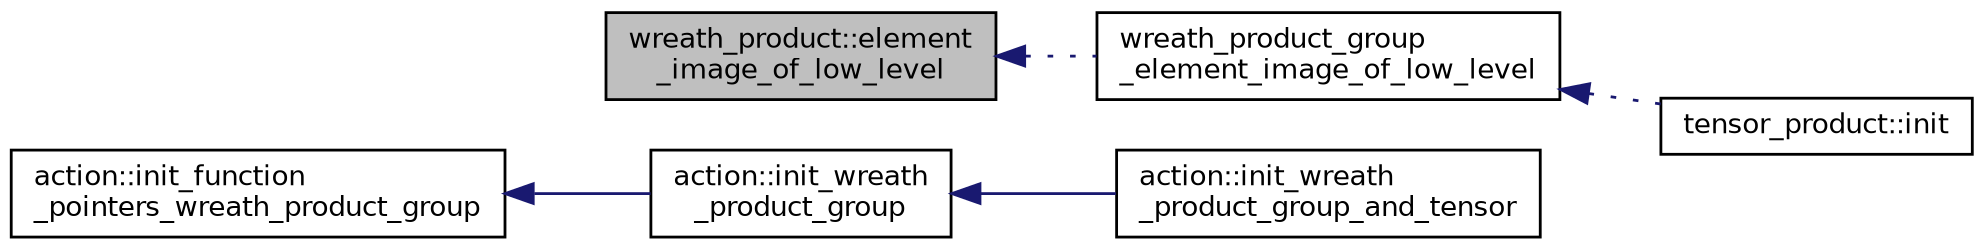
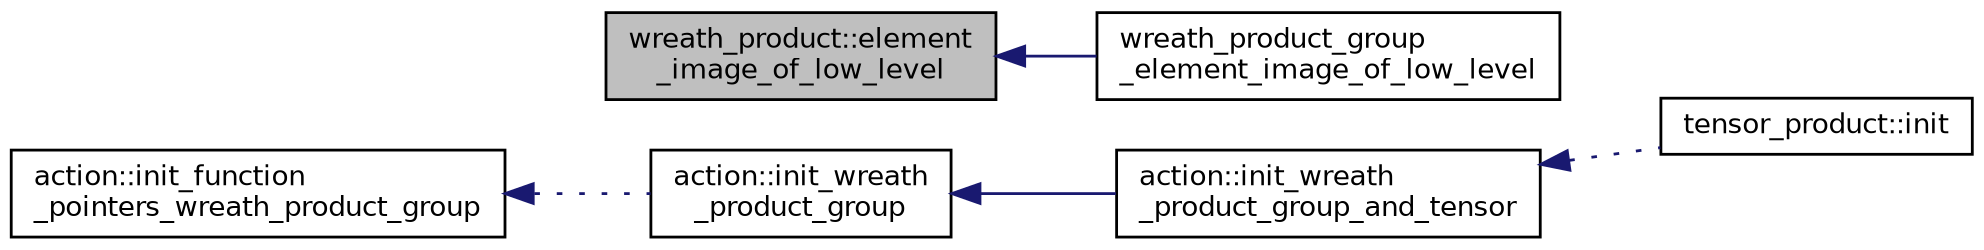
(1061, 56) -> (1061, 56)
(1625, 99) -> (1615, 154)
(592, 194) -> (592, 194)
